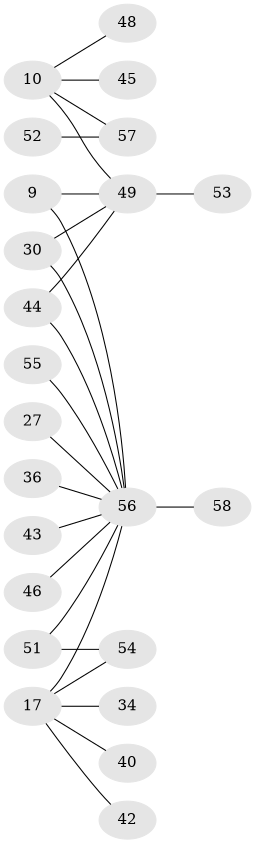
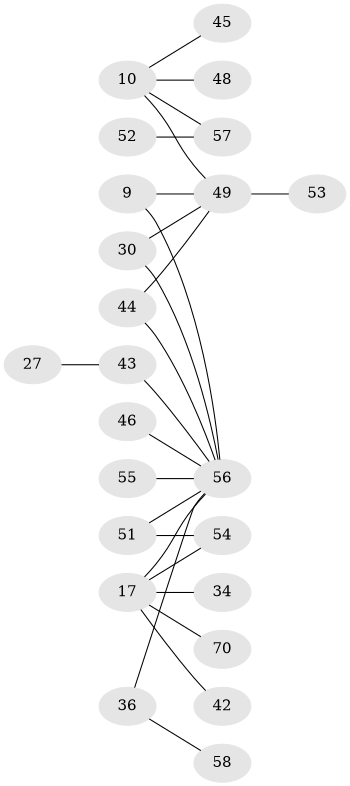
(80, 464) -> (80, 365)
(175, 507) -> (175, 735)
(128, 763) -> (222, 649)
